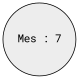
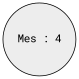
(39, 39) -> (39, 39)
